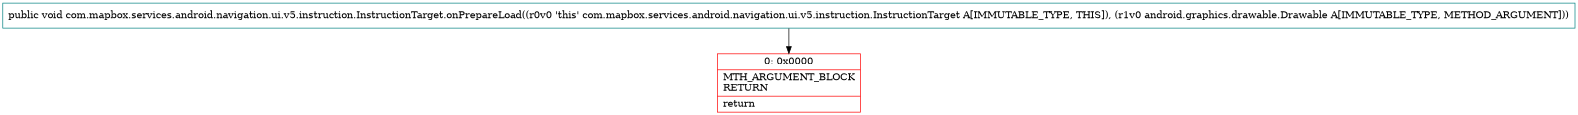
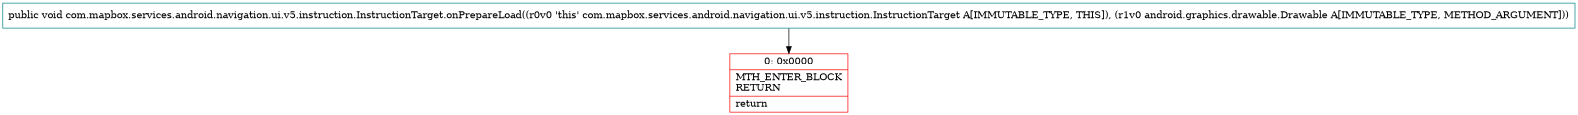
(789, 77) -> (789, 77)
